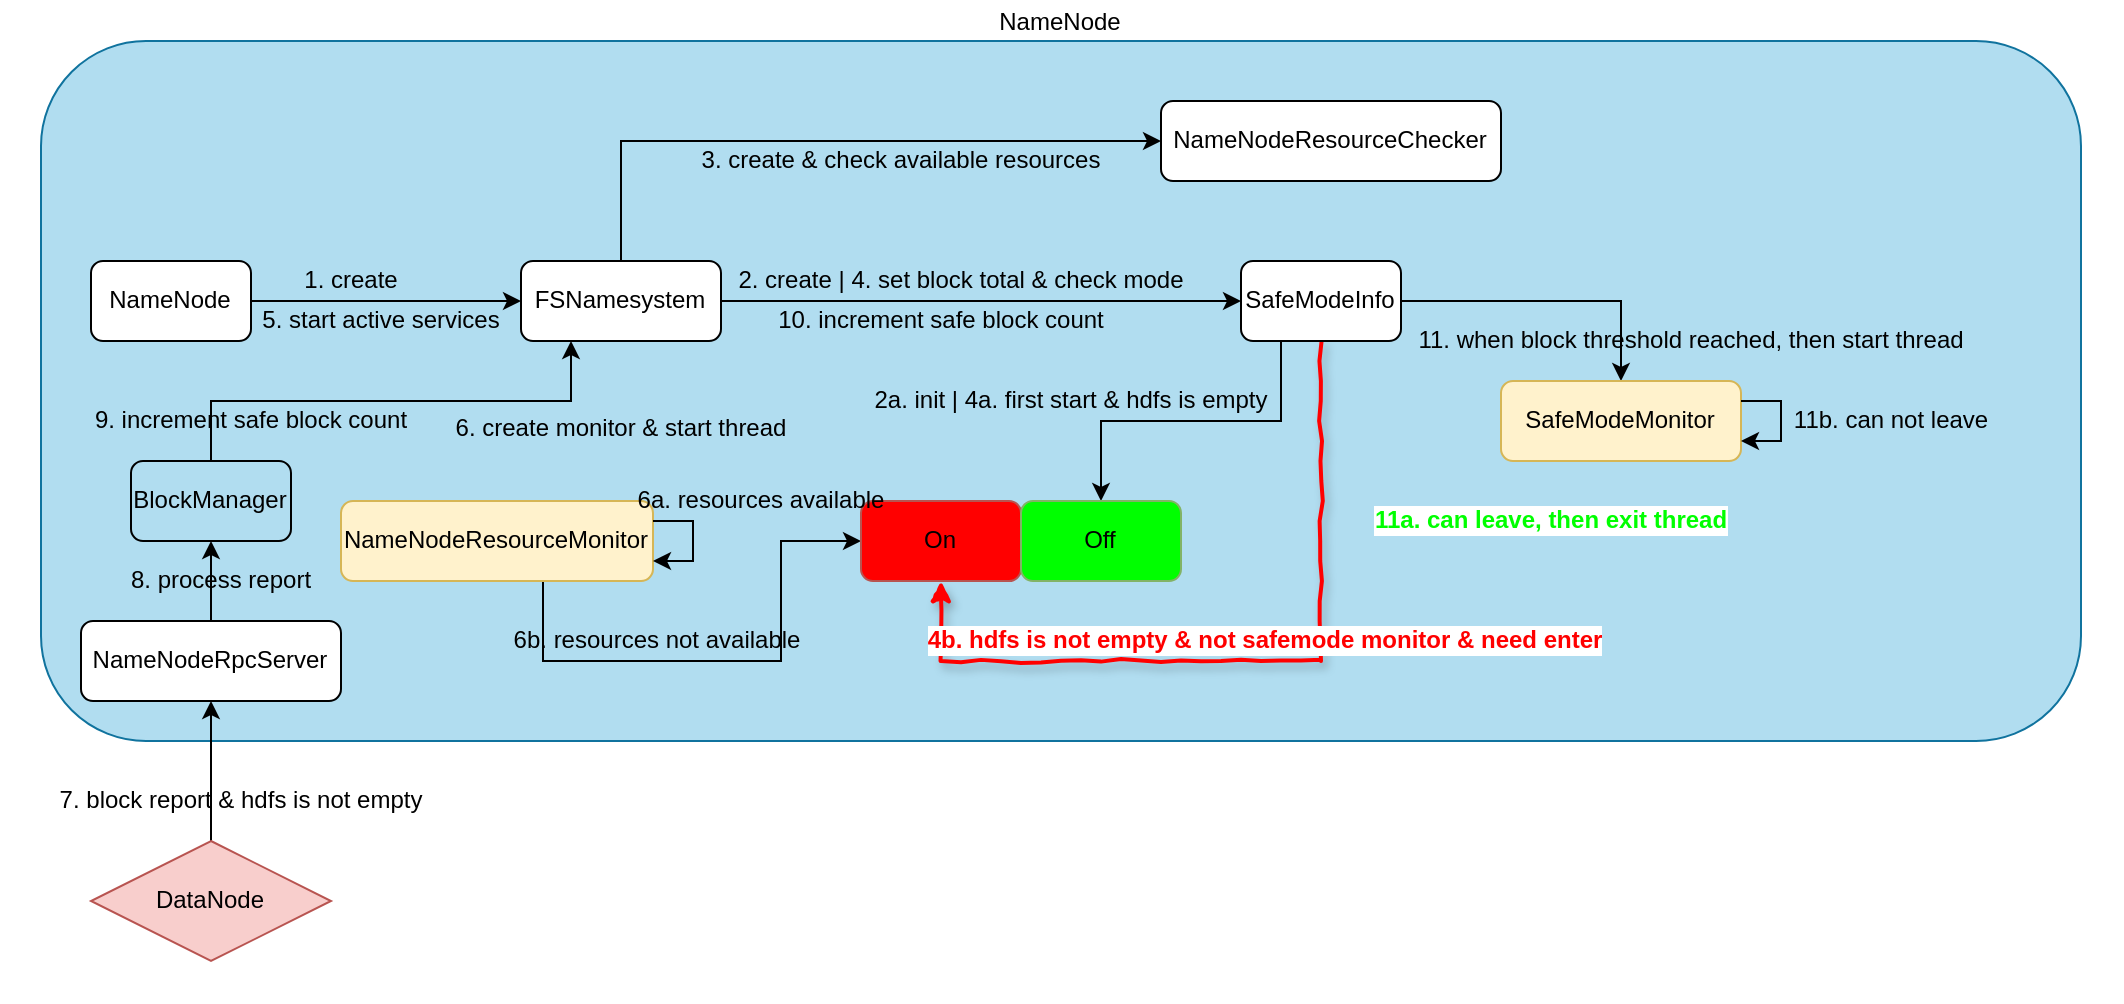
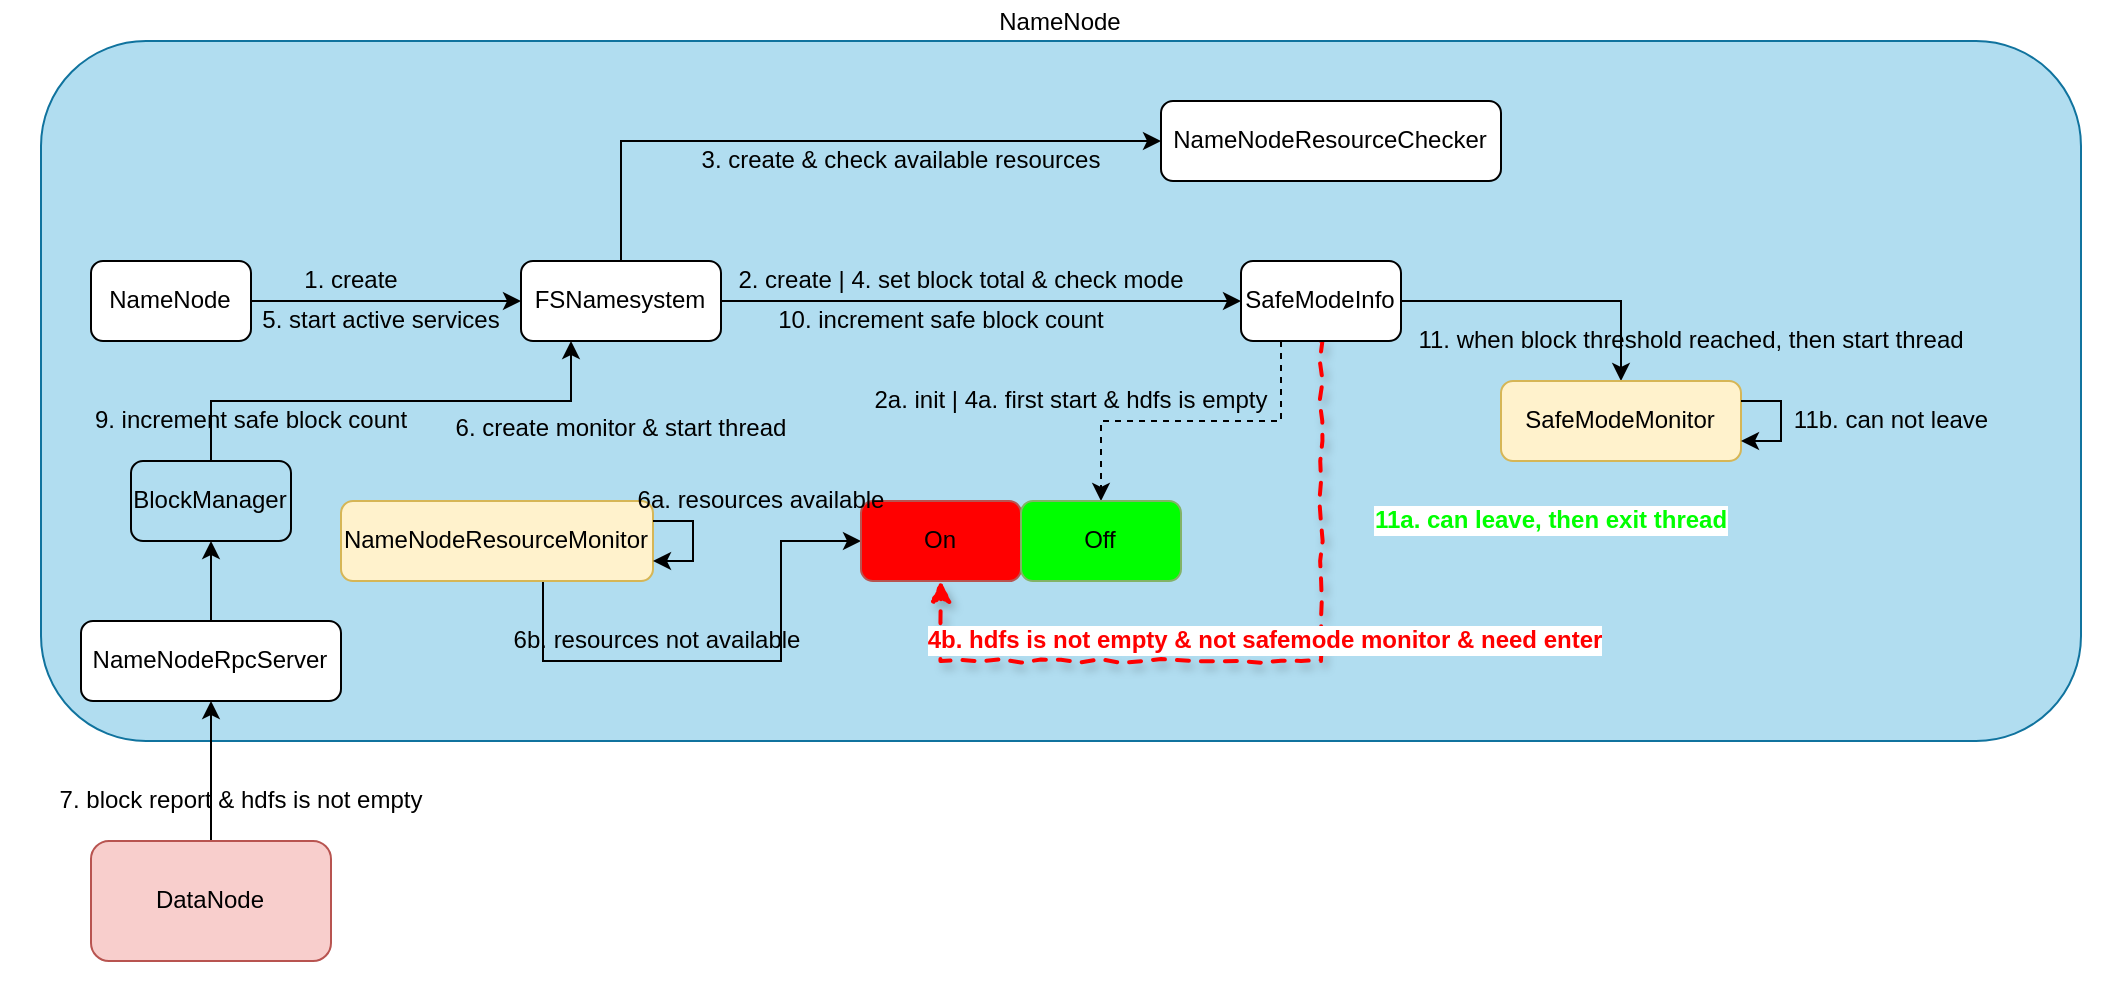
(1197, 421) -> (1197, 421)
(221, 581) -> none
(1074, 660) -> (1074, 661)
(211, 901) -> (211, 901)
